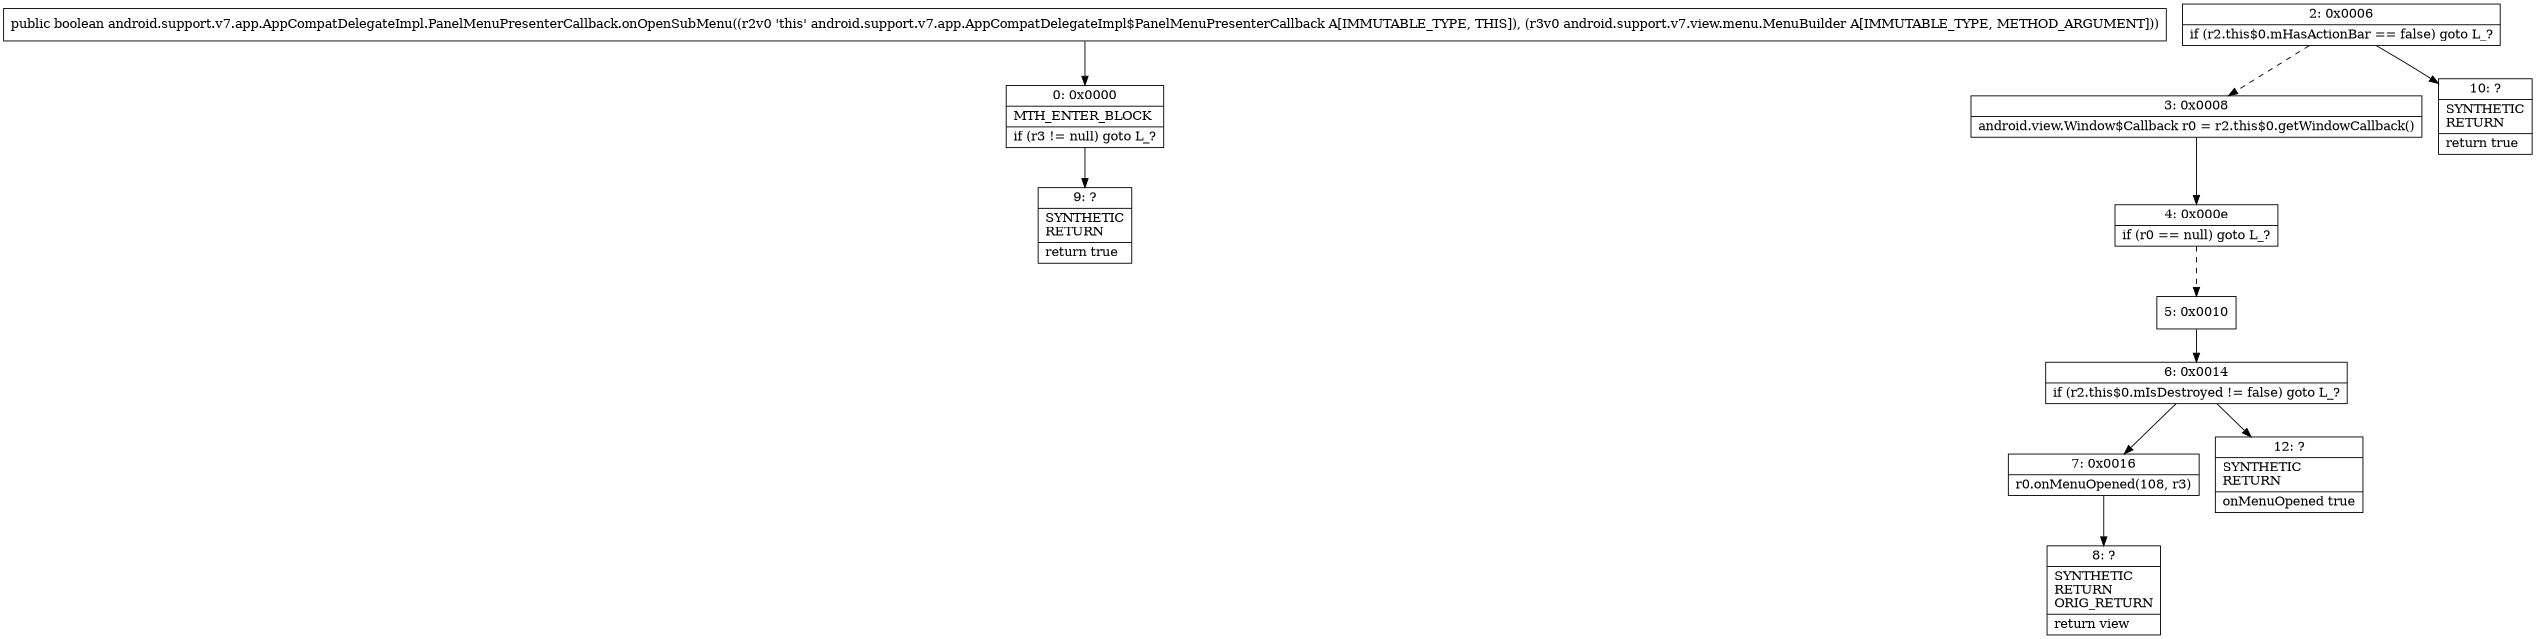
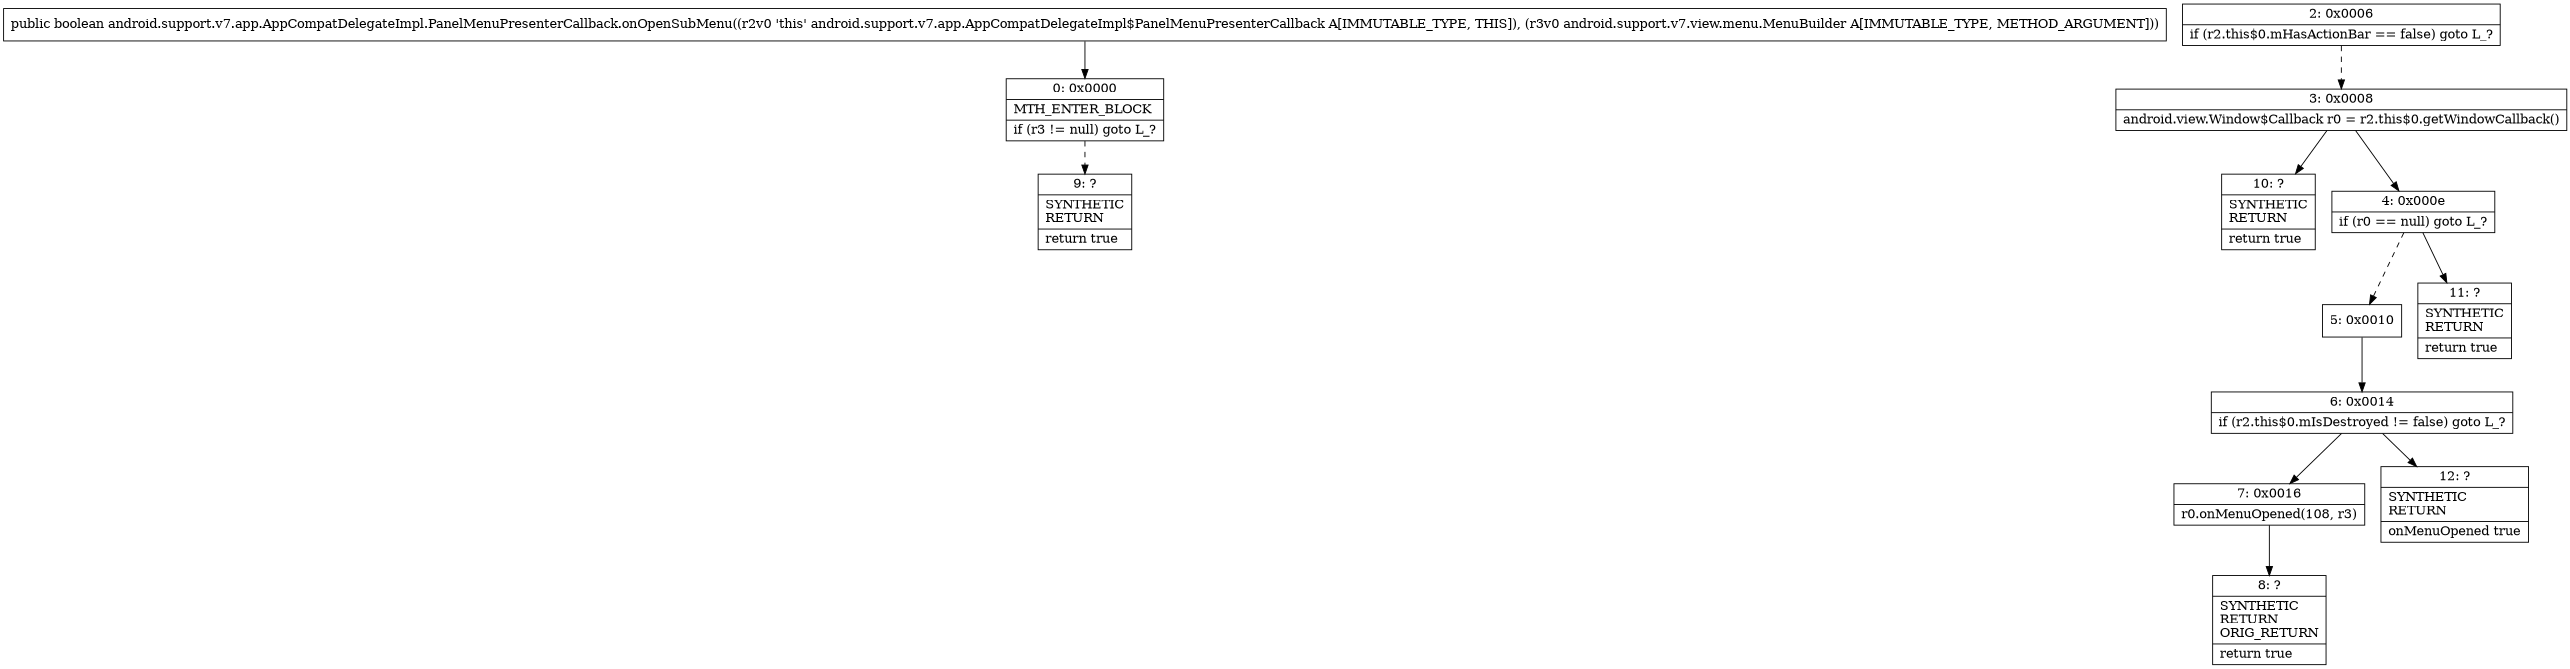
(2404, 62) -> (2314, 148)
(1085, 163) -> (1085, 153)
none -> (2465, 321)
(2092, 624) -> (2256, 654)
